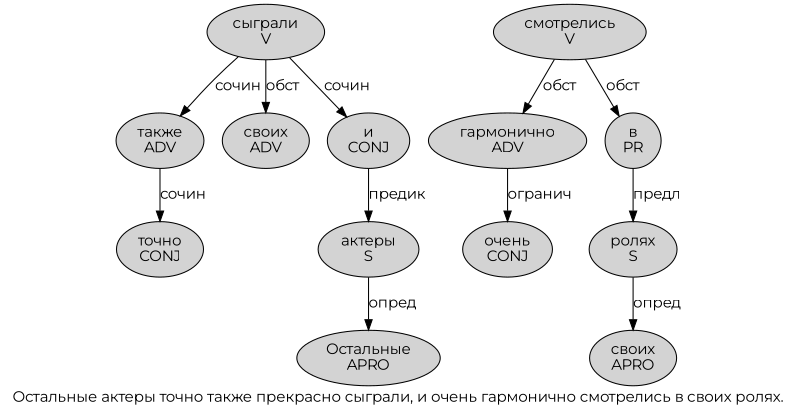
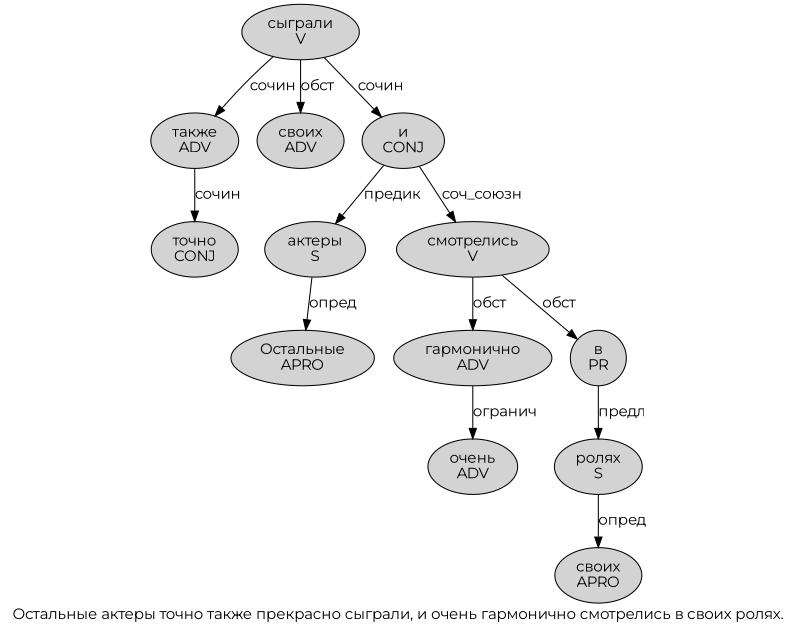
none -> (435, 190)
(508, 249) -> (473, 467)
